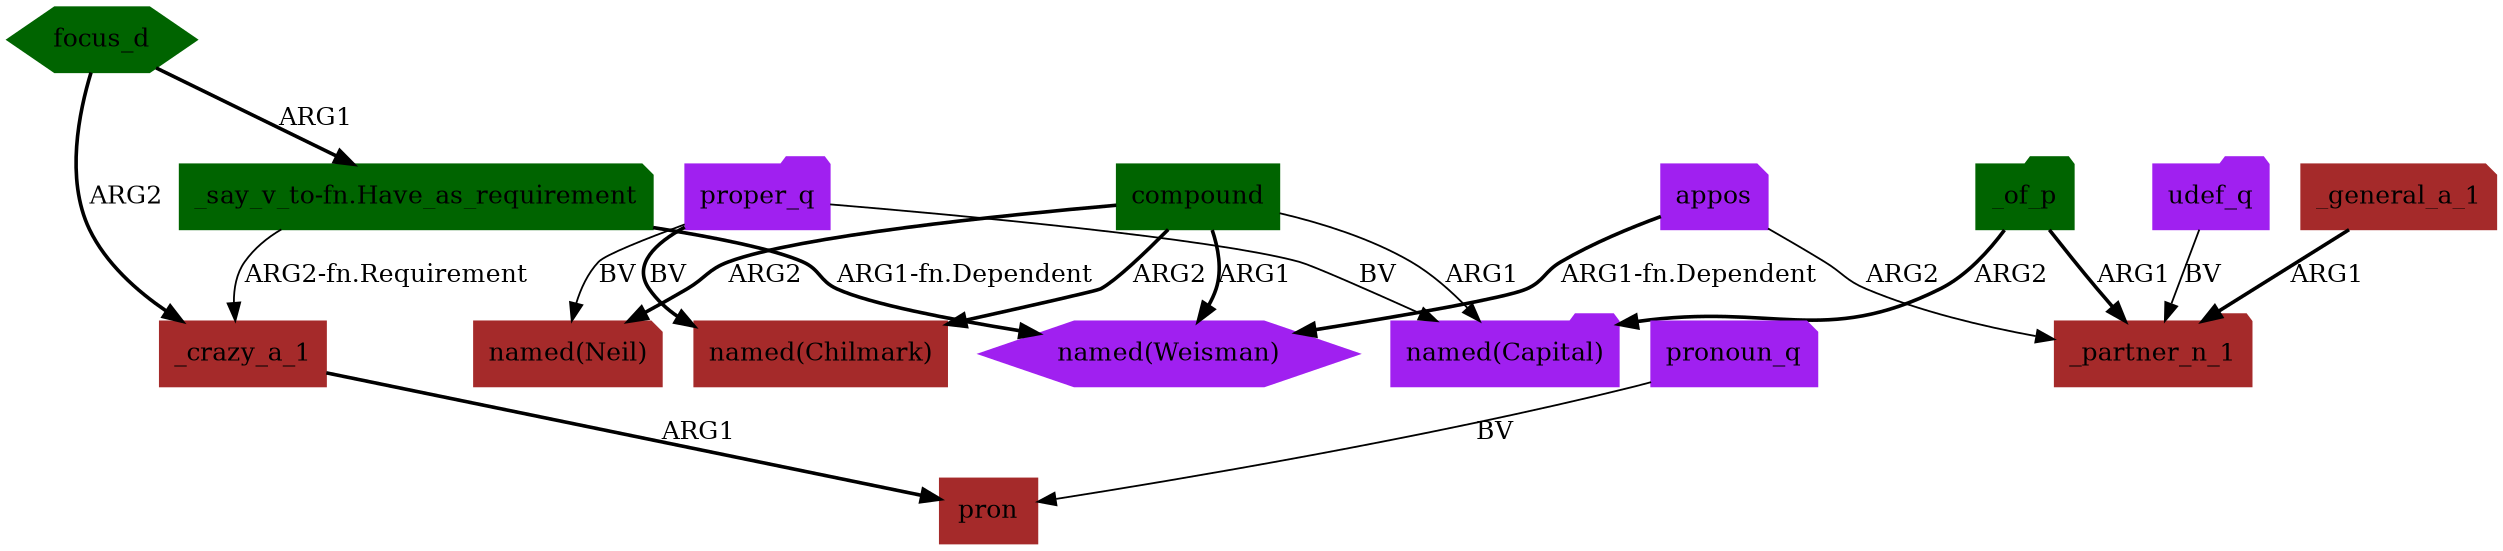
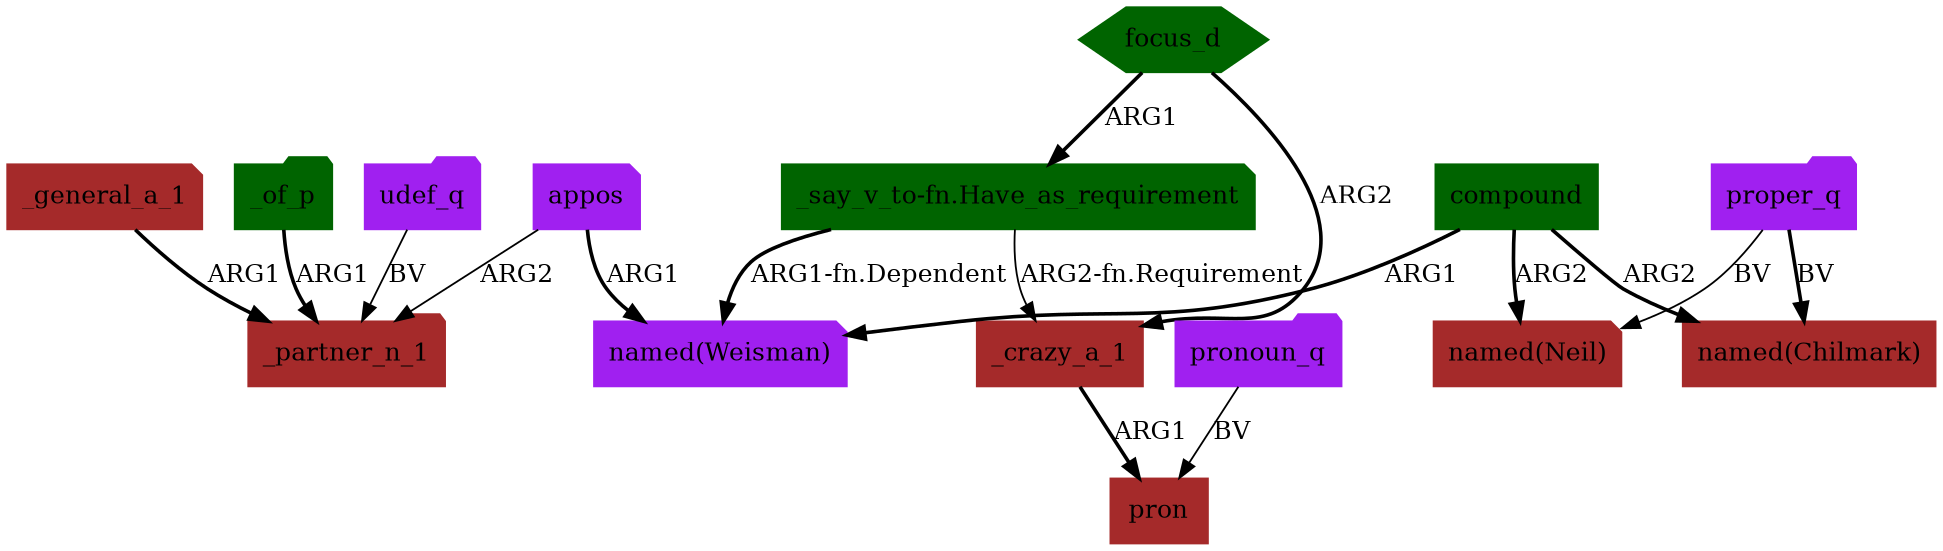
(1689, 275) -> (644, 275)
(1169, 354) -> (720, 354)
(1505, 354) -> none
(1734, 354) -> (1258, 354)
